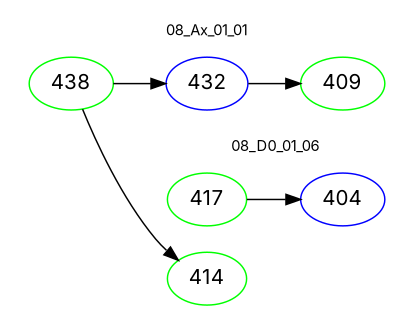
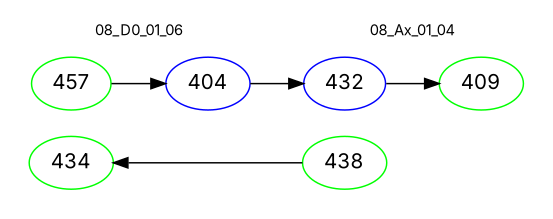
(207, 32) -> (413, 32)
(132, 84) -> (271, 84)
(207, 199) -> (71, 84)
(207, 279) -> (71, 163)
